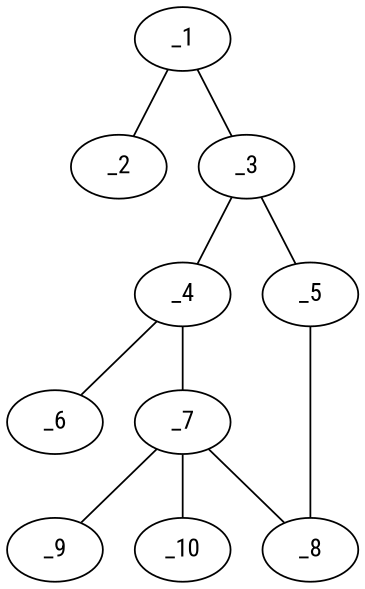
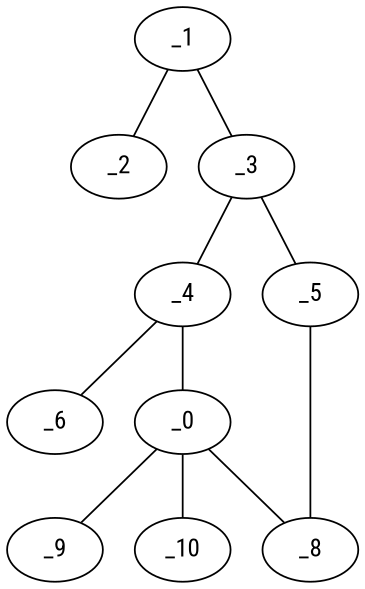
(183, 422) -> (183, 422)
